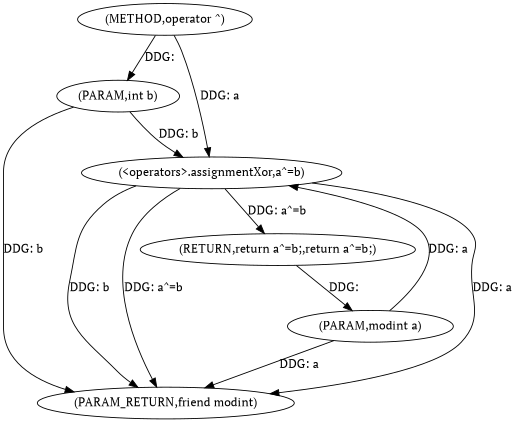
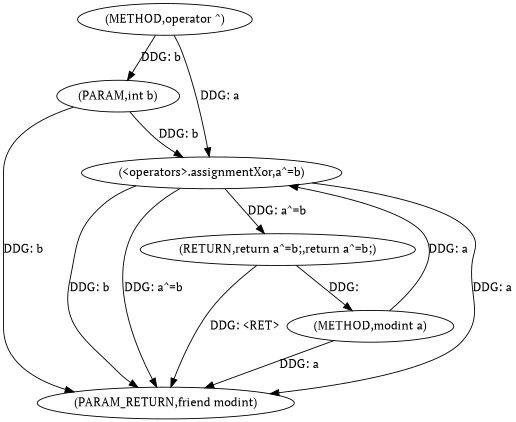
(161, 58) -> (161, 58)
none -> (206, 315)
(370, 326) -> (370, 326)
